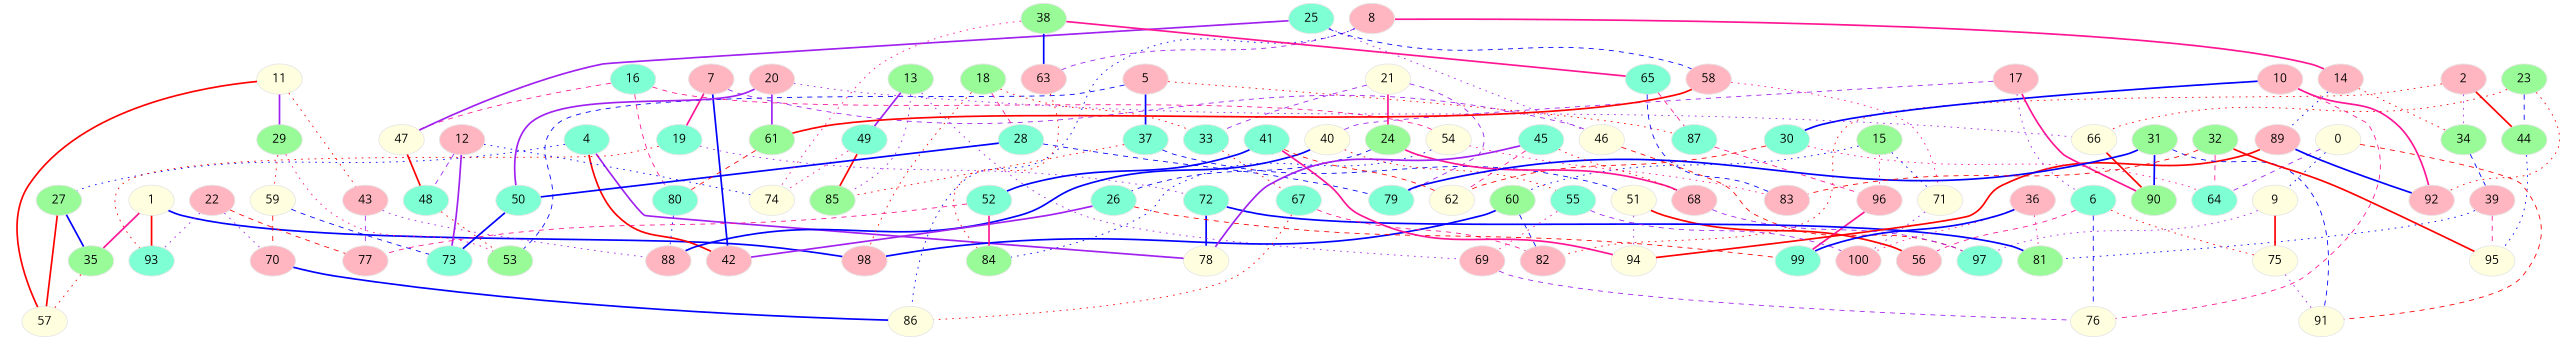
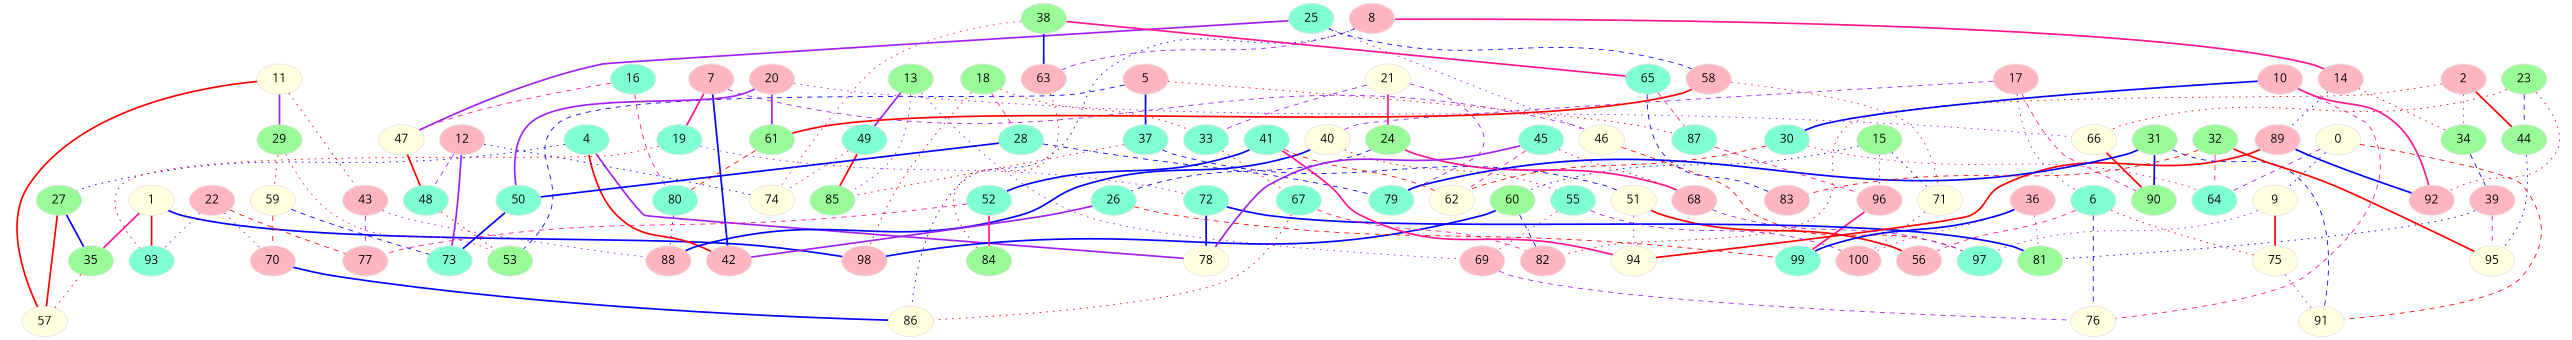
(1449, 140) -> none
(2066, 157) -> (2066, 157)
